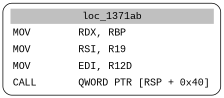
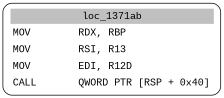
(69, 49) -> (69, 49)
